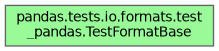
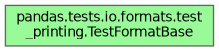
(109, 26) -> (109, 26)
